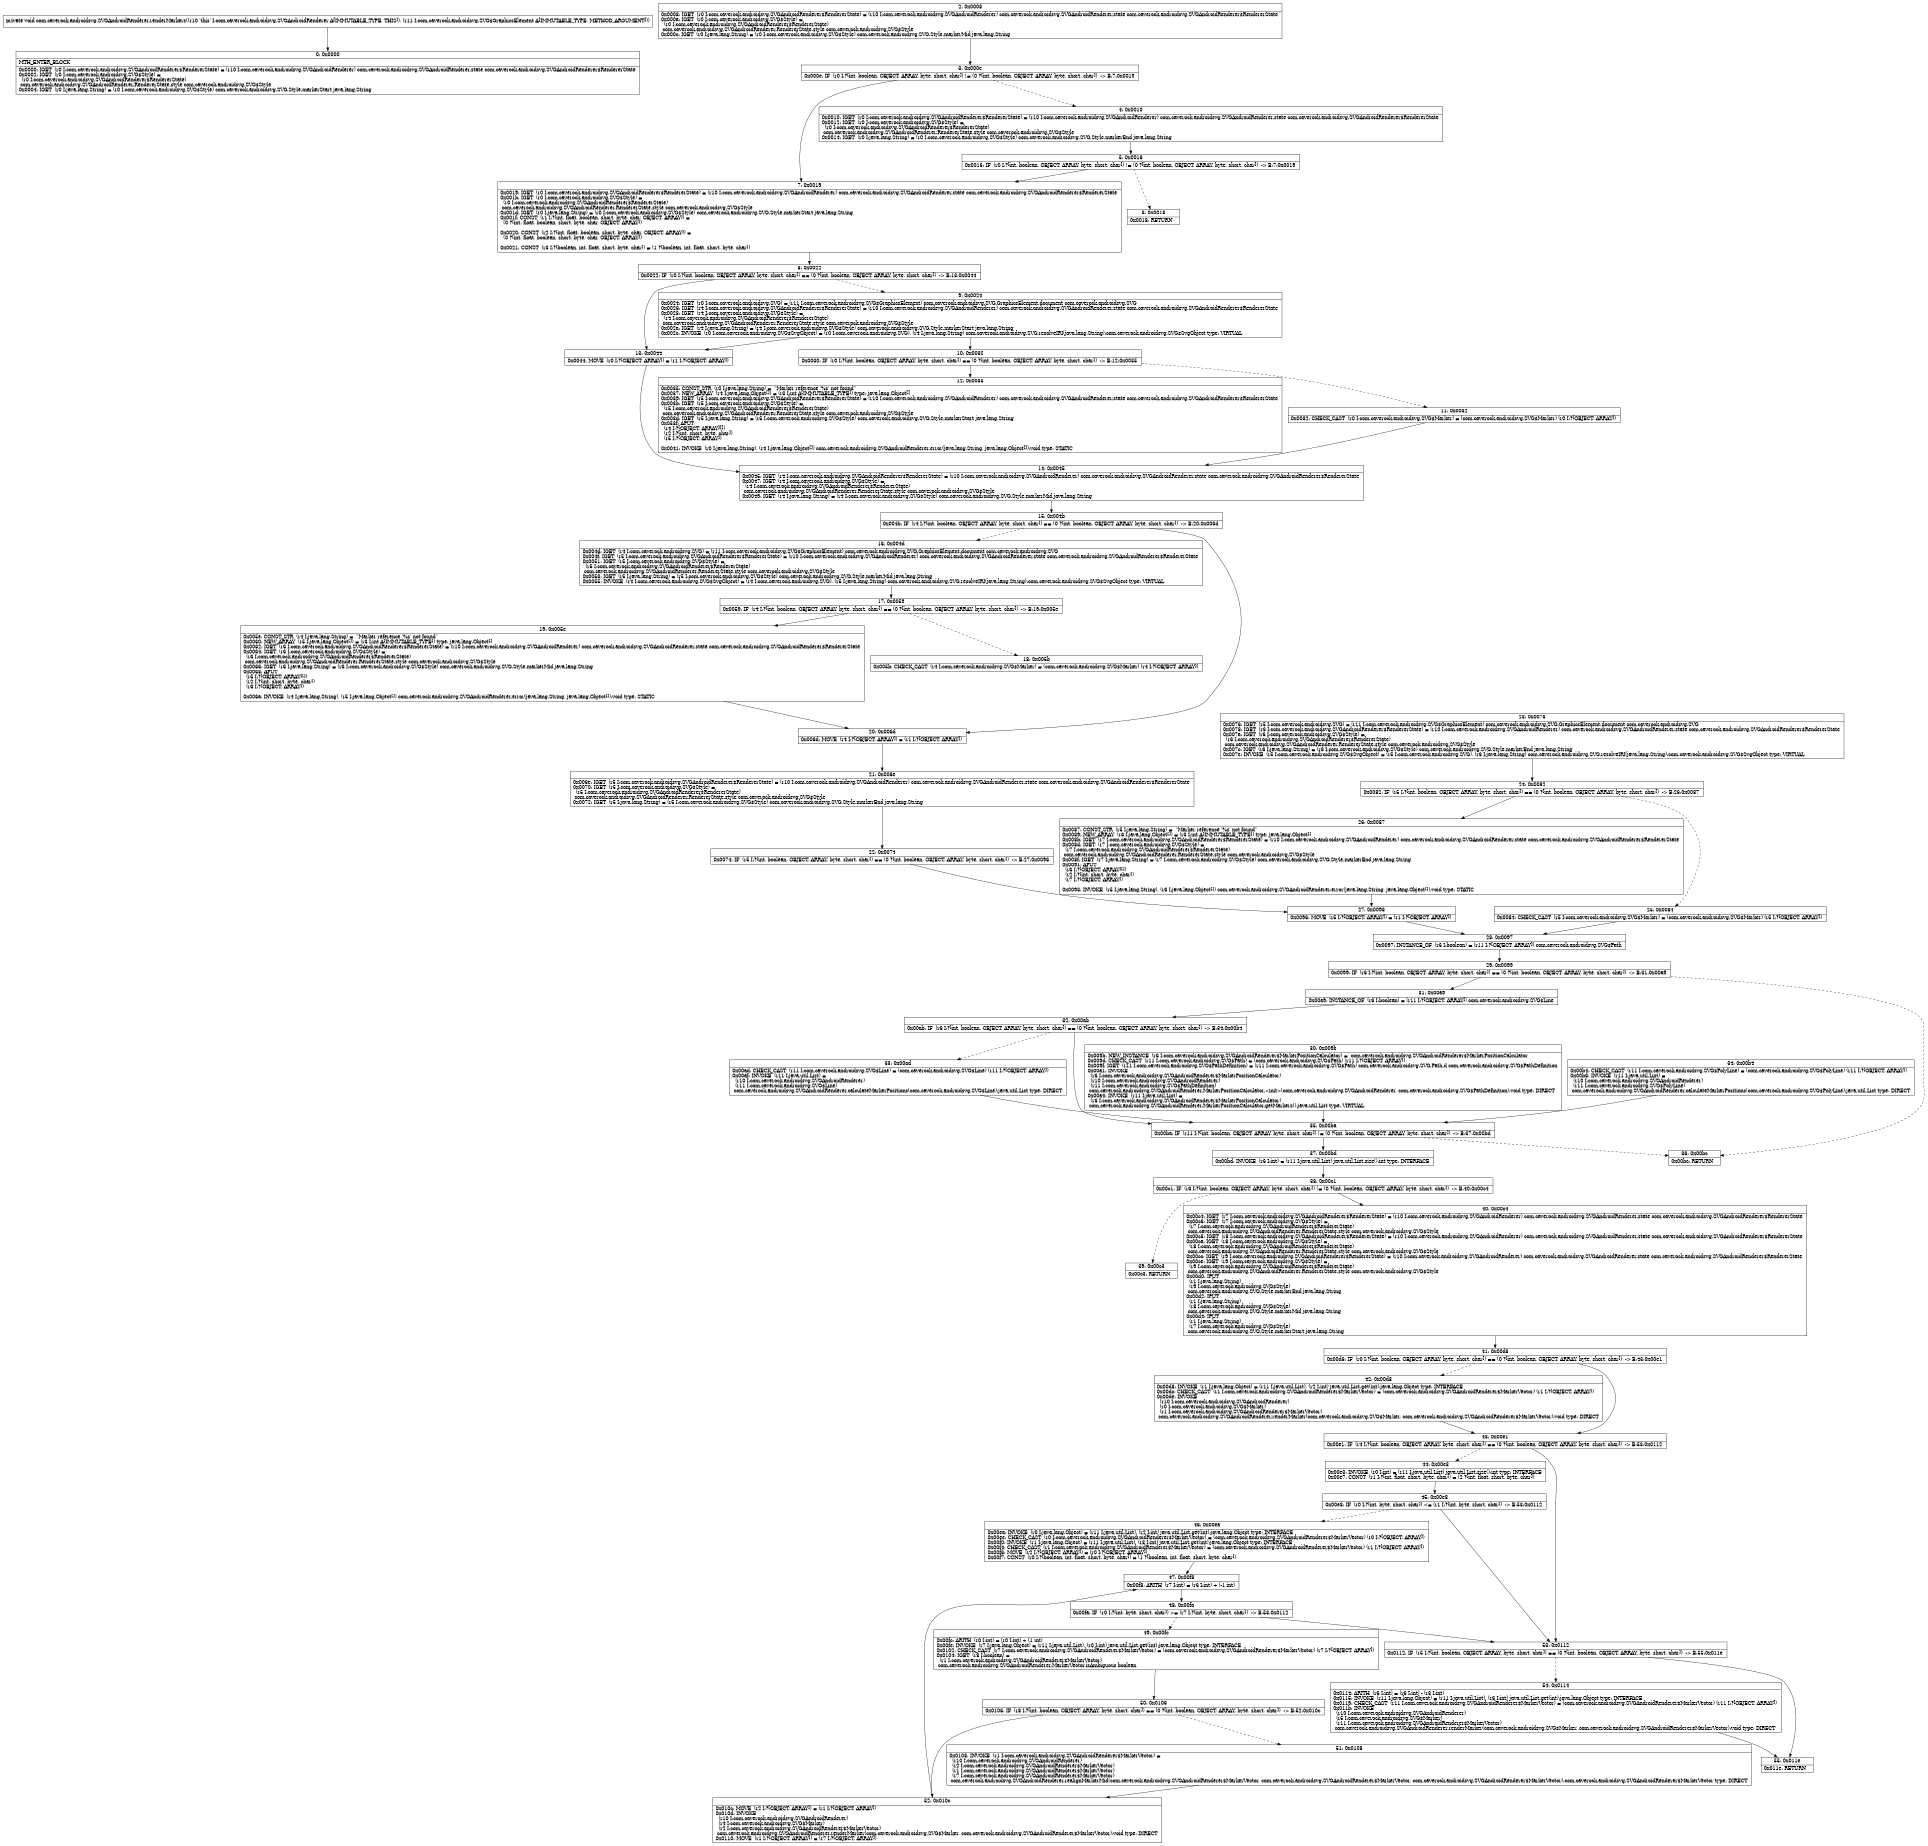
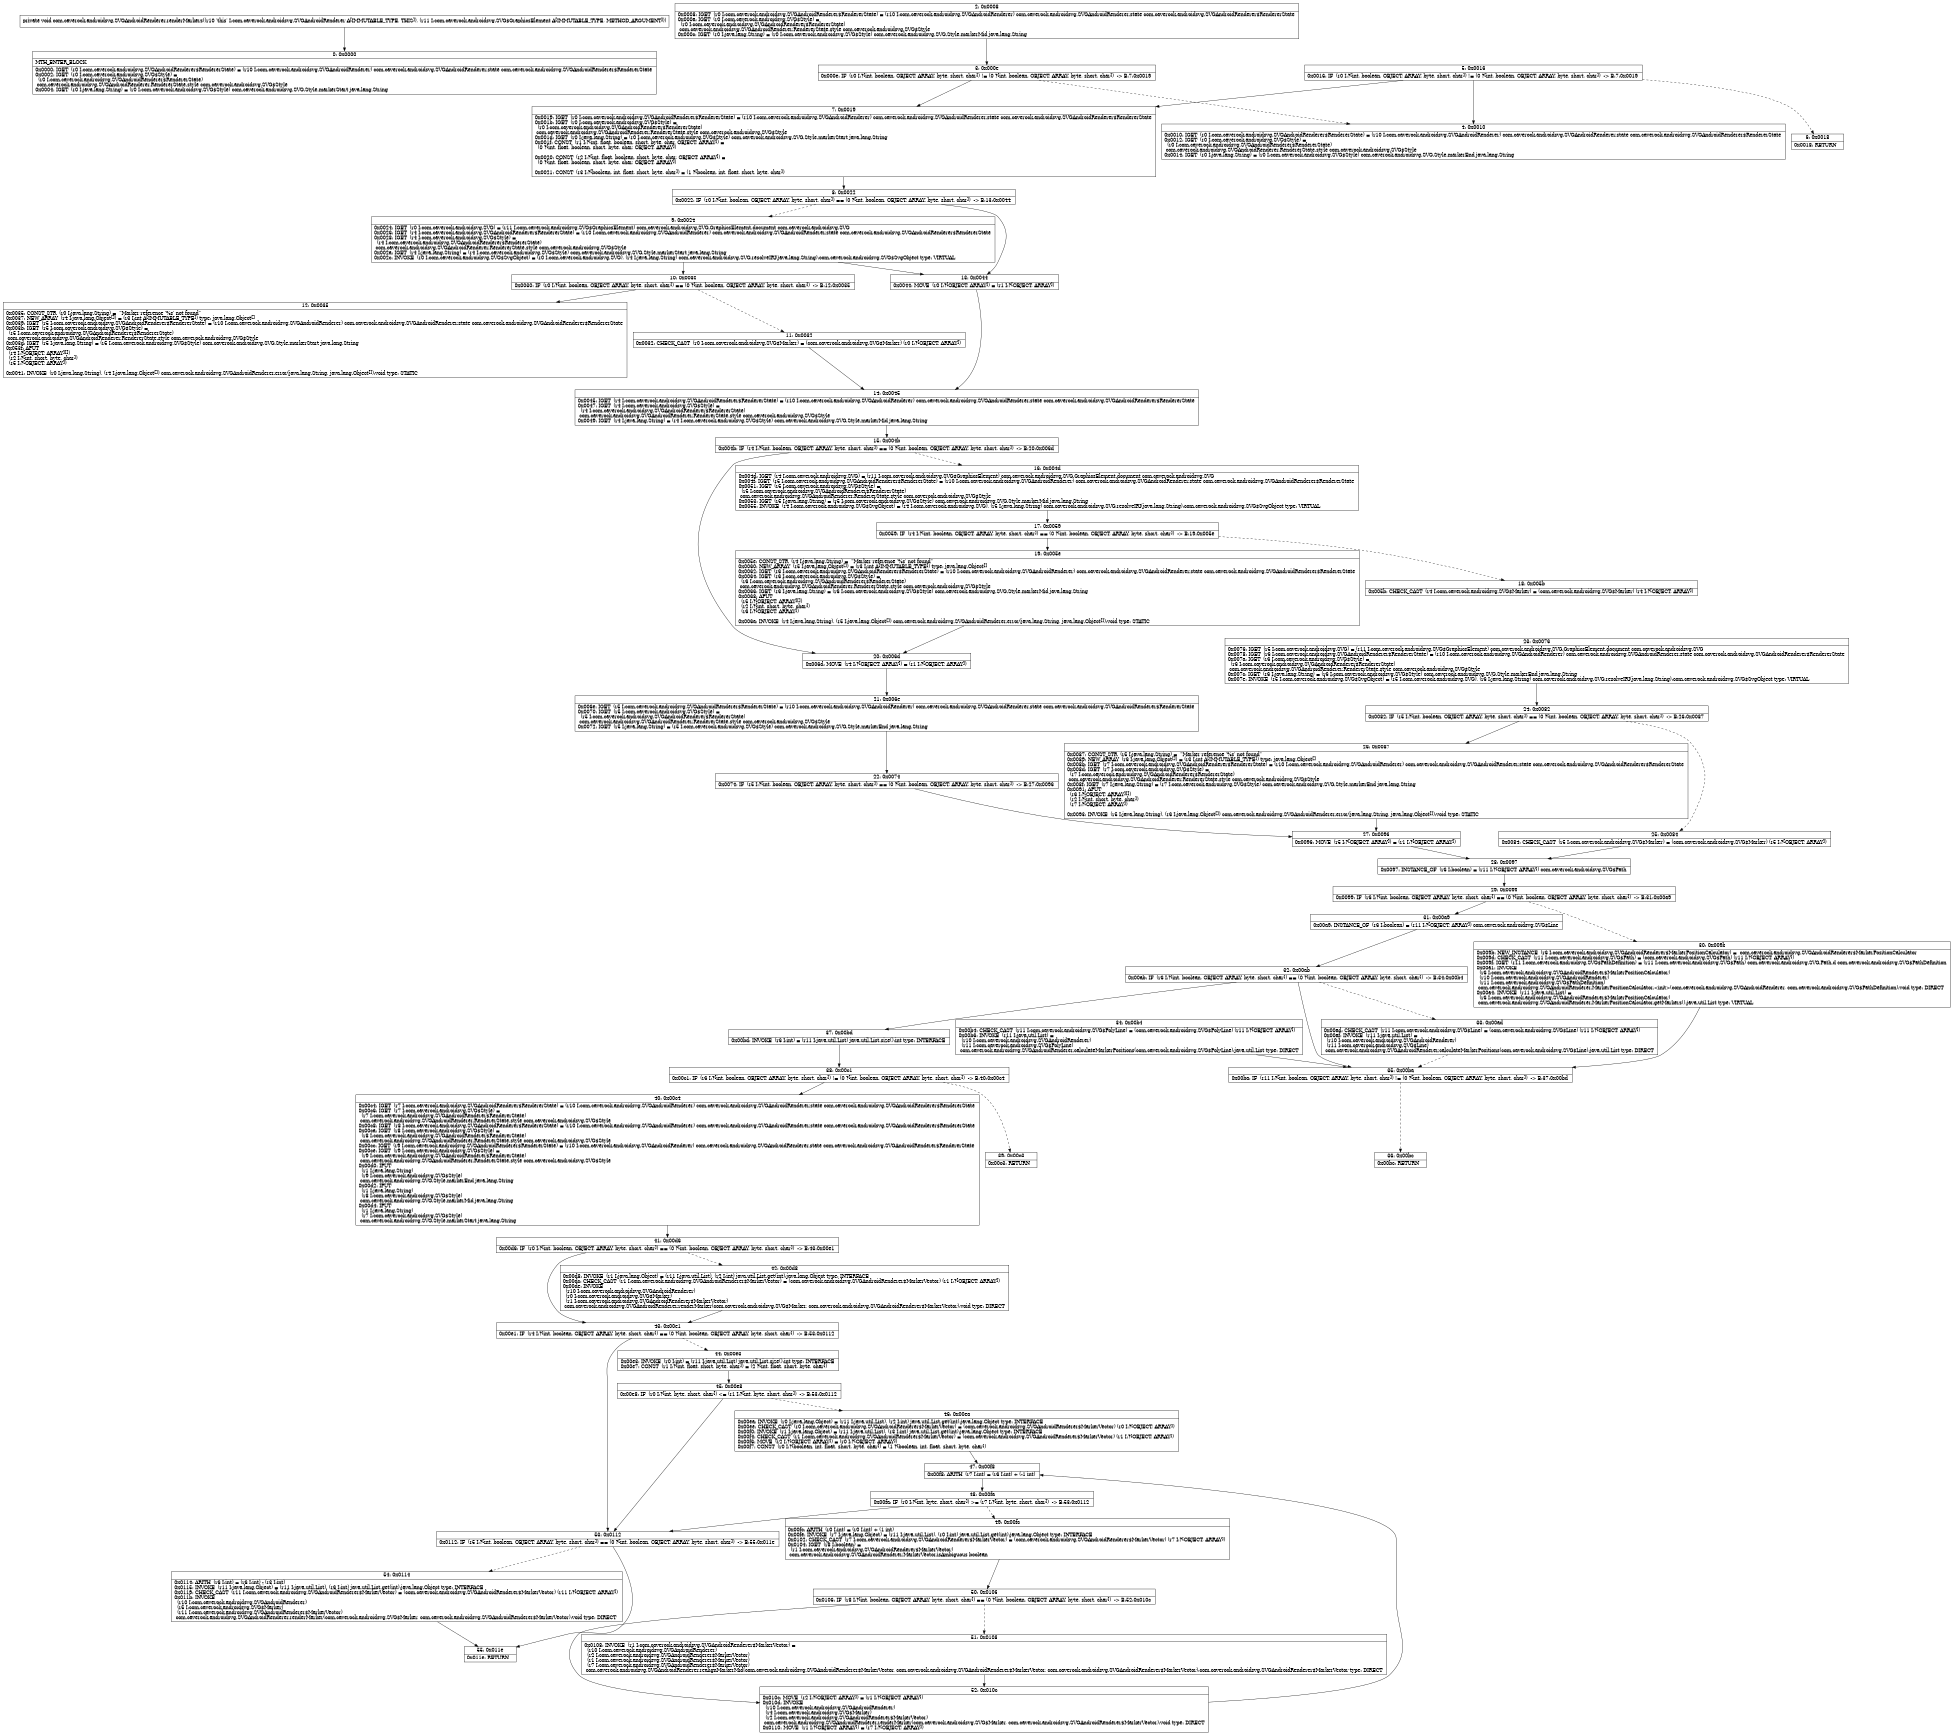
(1131, 146) -> (1474, 101)
(1924, 1038) -> (1582, 920)
(1079, 1111) -> (1435, 1060)
(1323, 1142) -> (1062, 1004)
